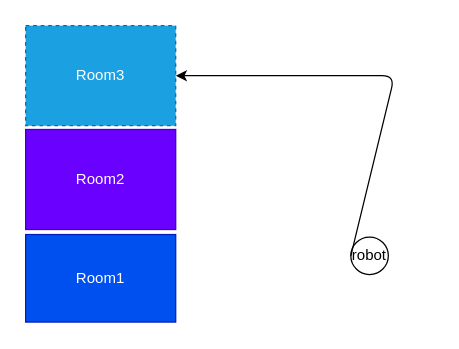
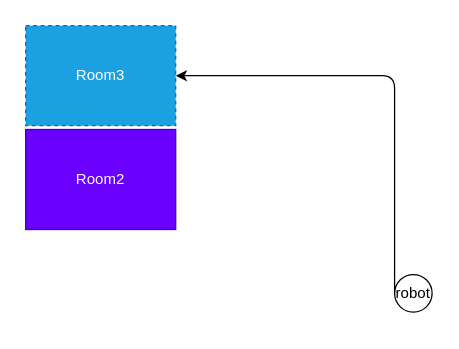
(369, 256) -> (413, 293)
(101, 278) -> none
